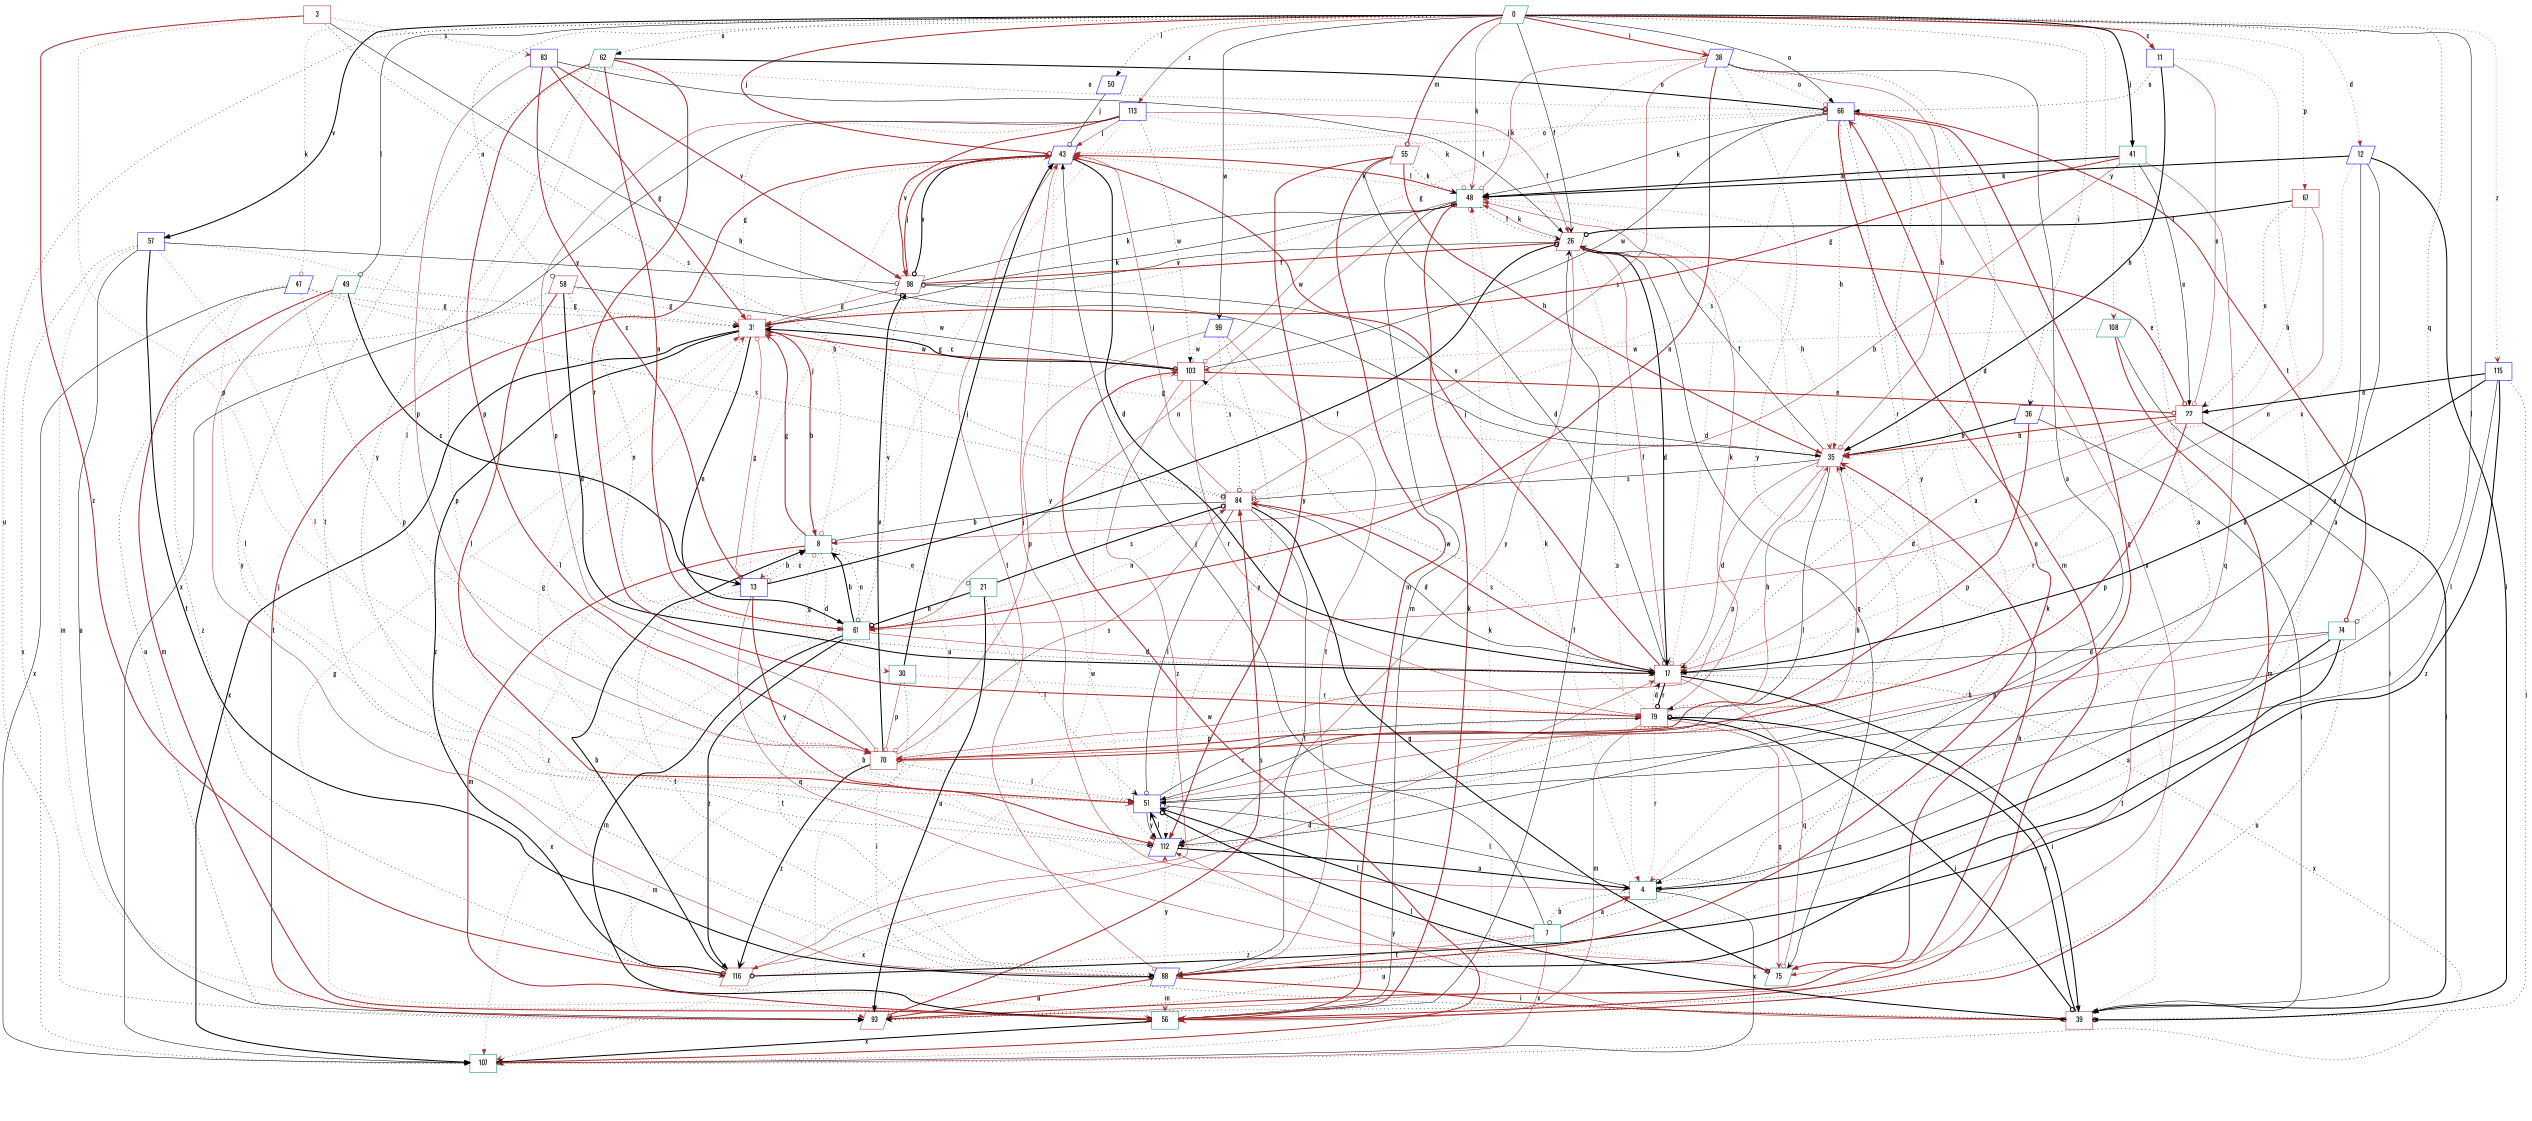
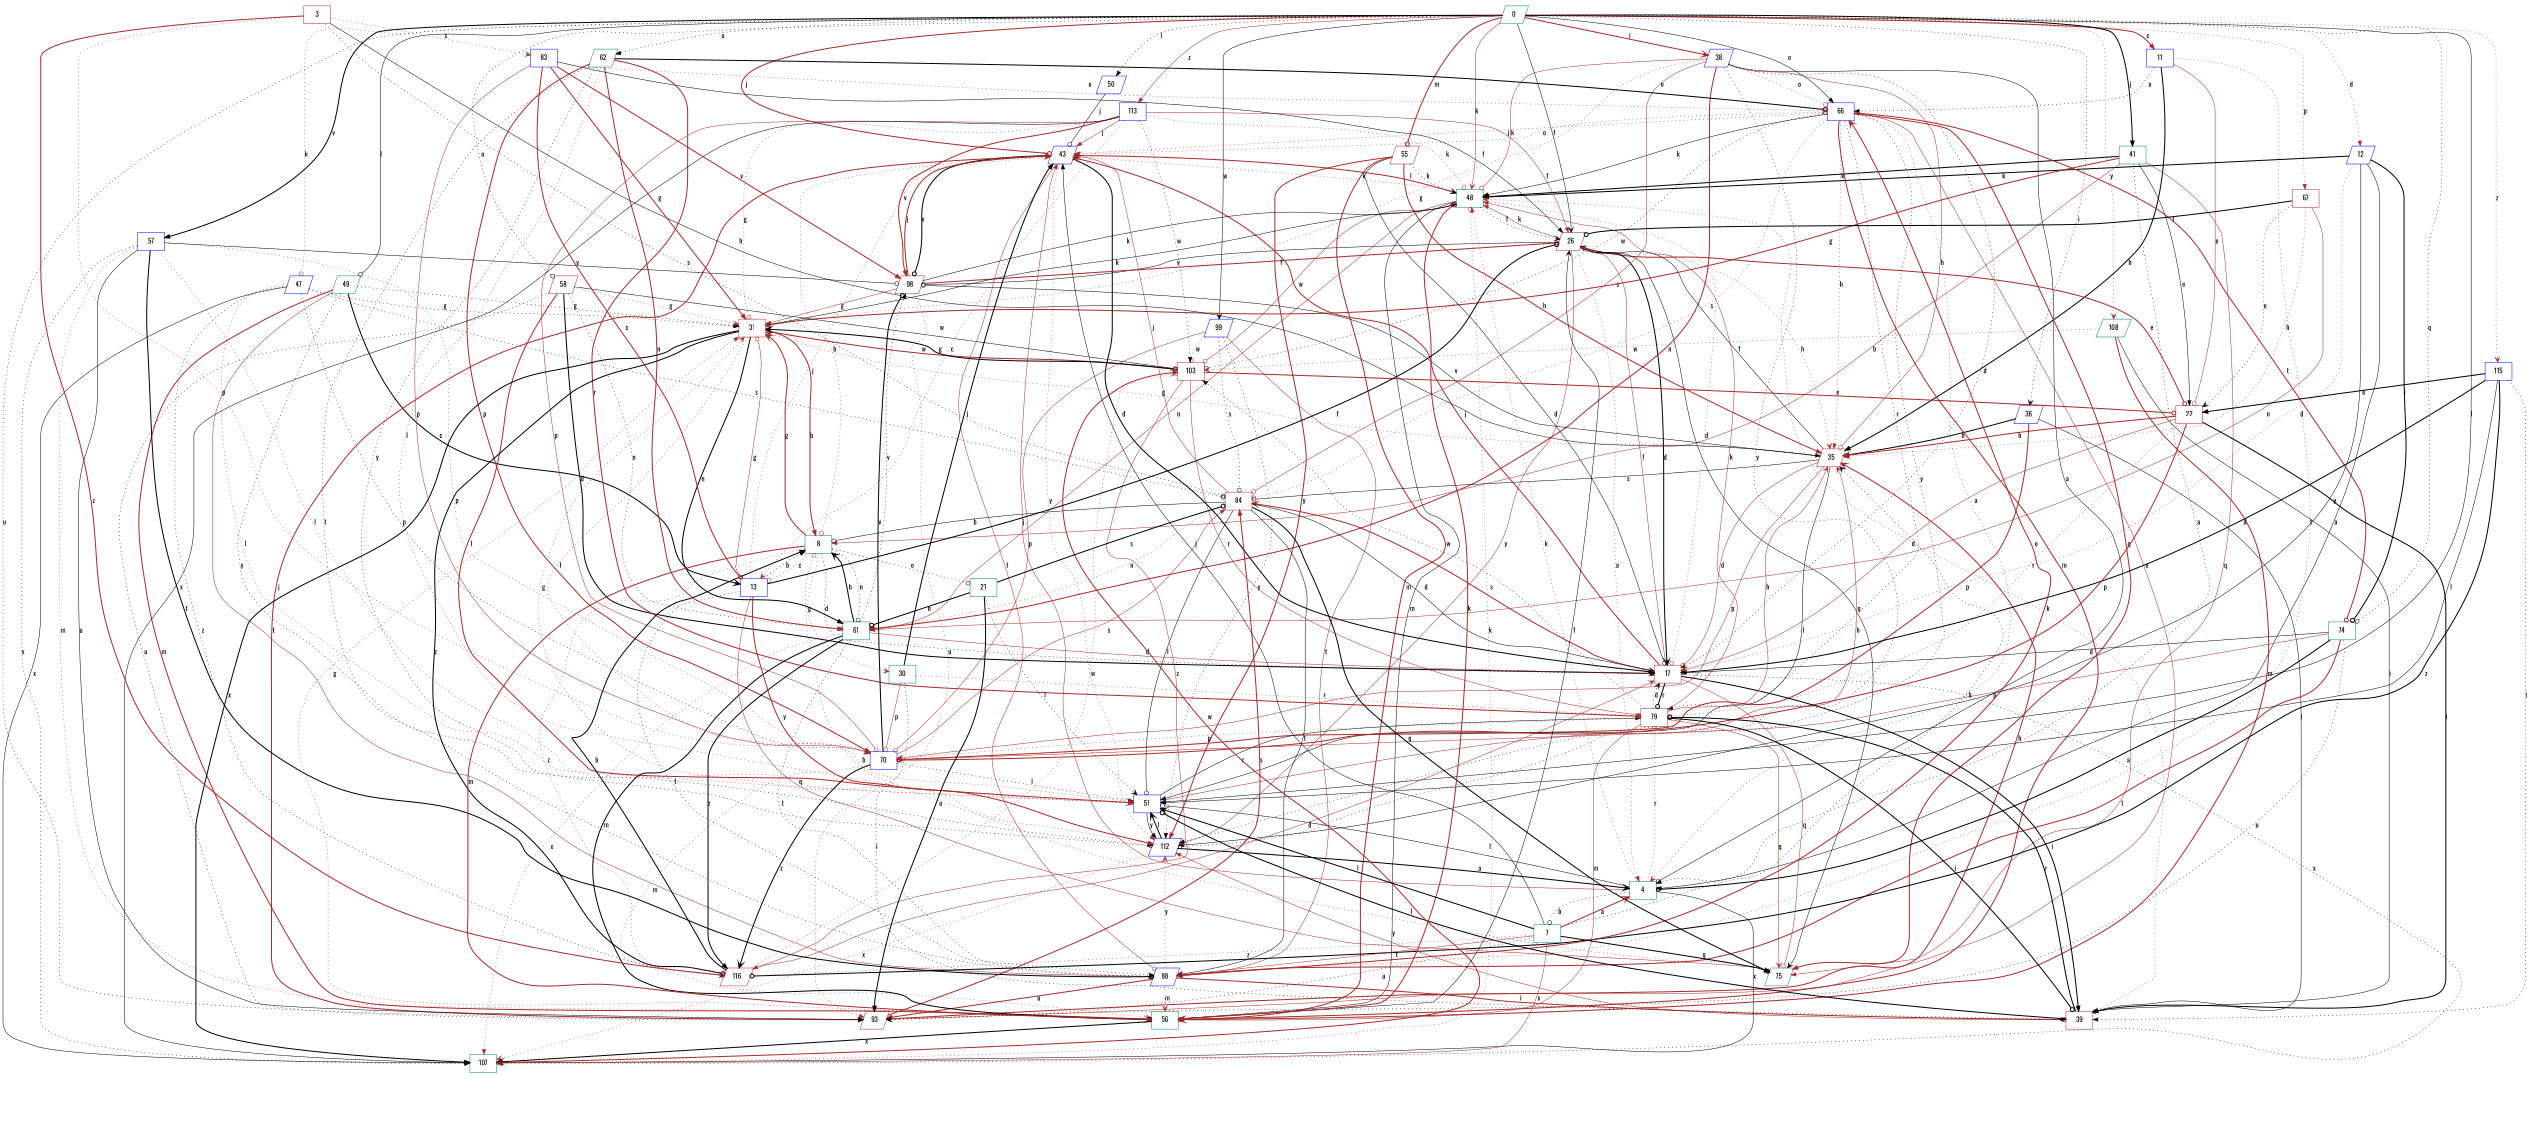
(1535, 275) -> (1535, 275)
(2302, 415) -> (2302, 415)
(2506, 755) -> (2404, 375)
(884, 761) -> (884, 761)
(1830, 915) -> (1830, 915)
none -> (1663, 952)
